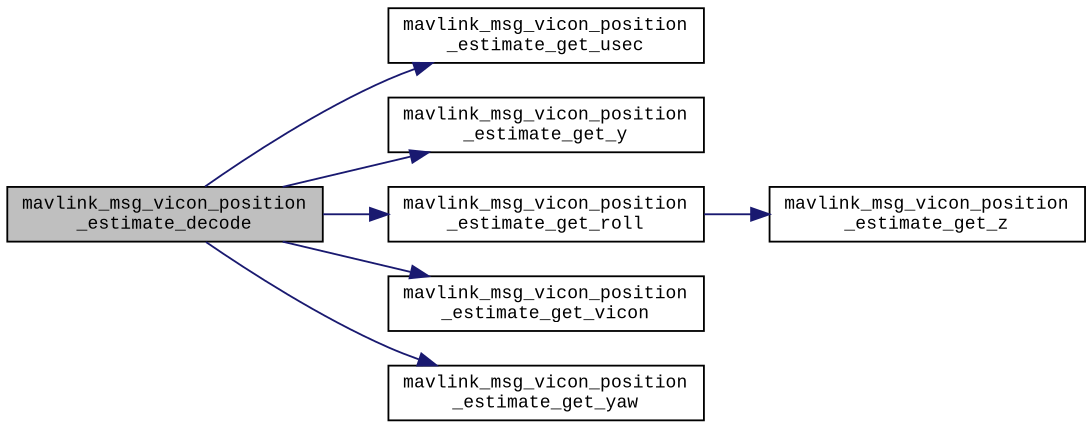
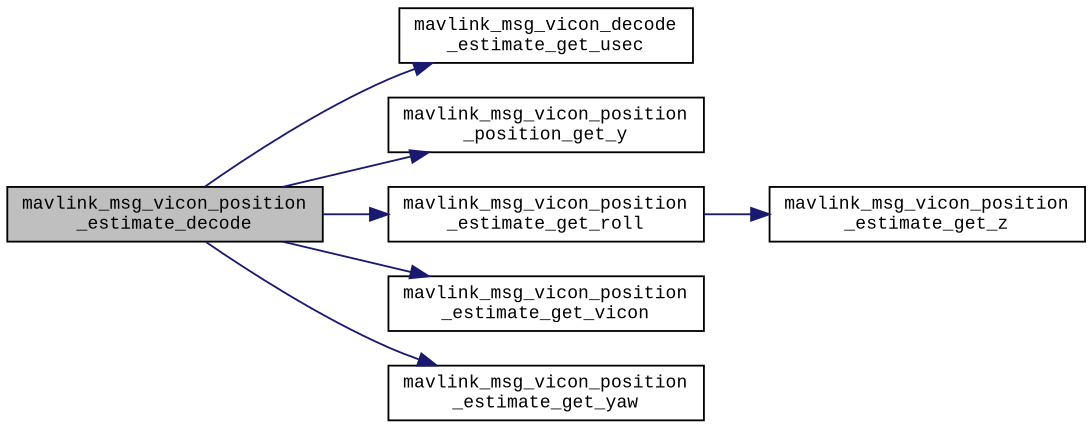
(546, 36) -> (546, 36)
(546, 125) -> (546, 125)
